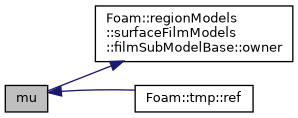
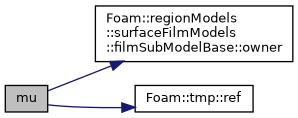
(98, 90) -> (85, 107)
